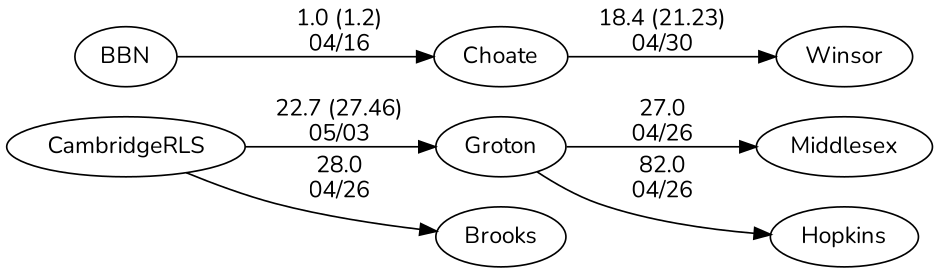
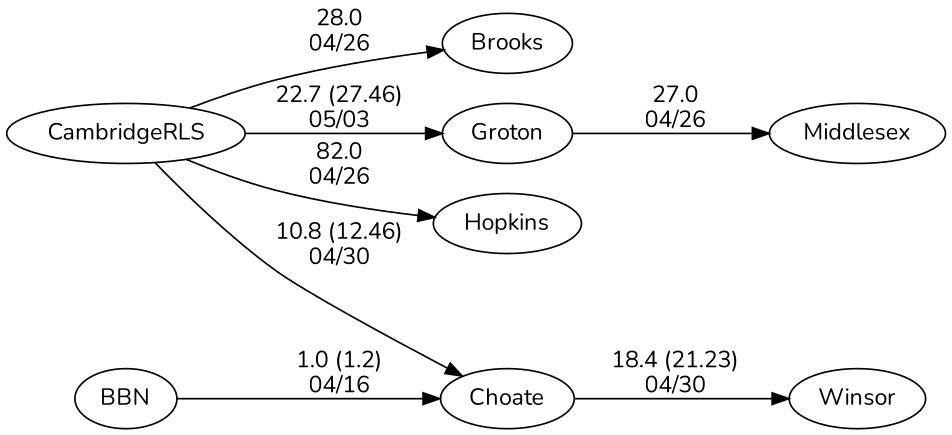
(641, 216) -> (300, 196)
none -> (291, 281)
